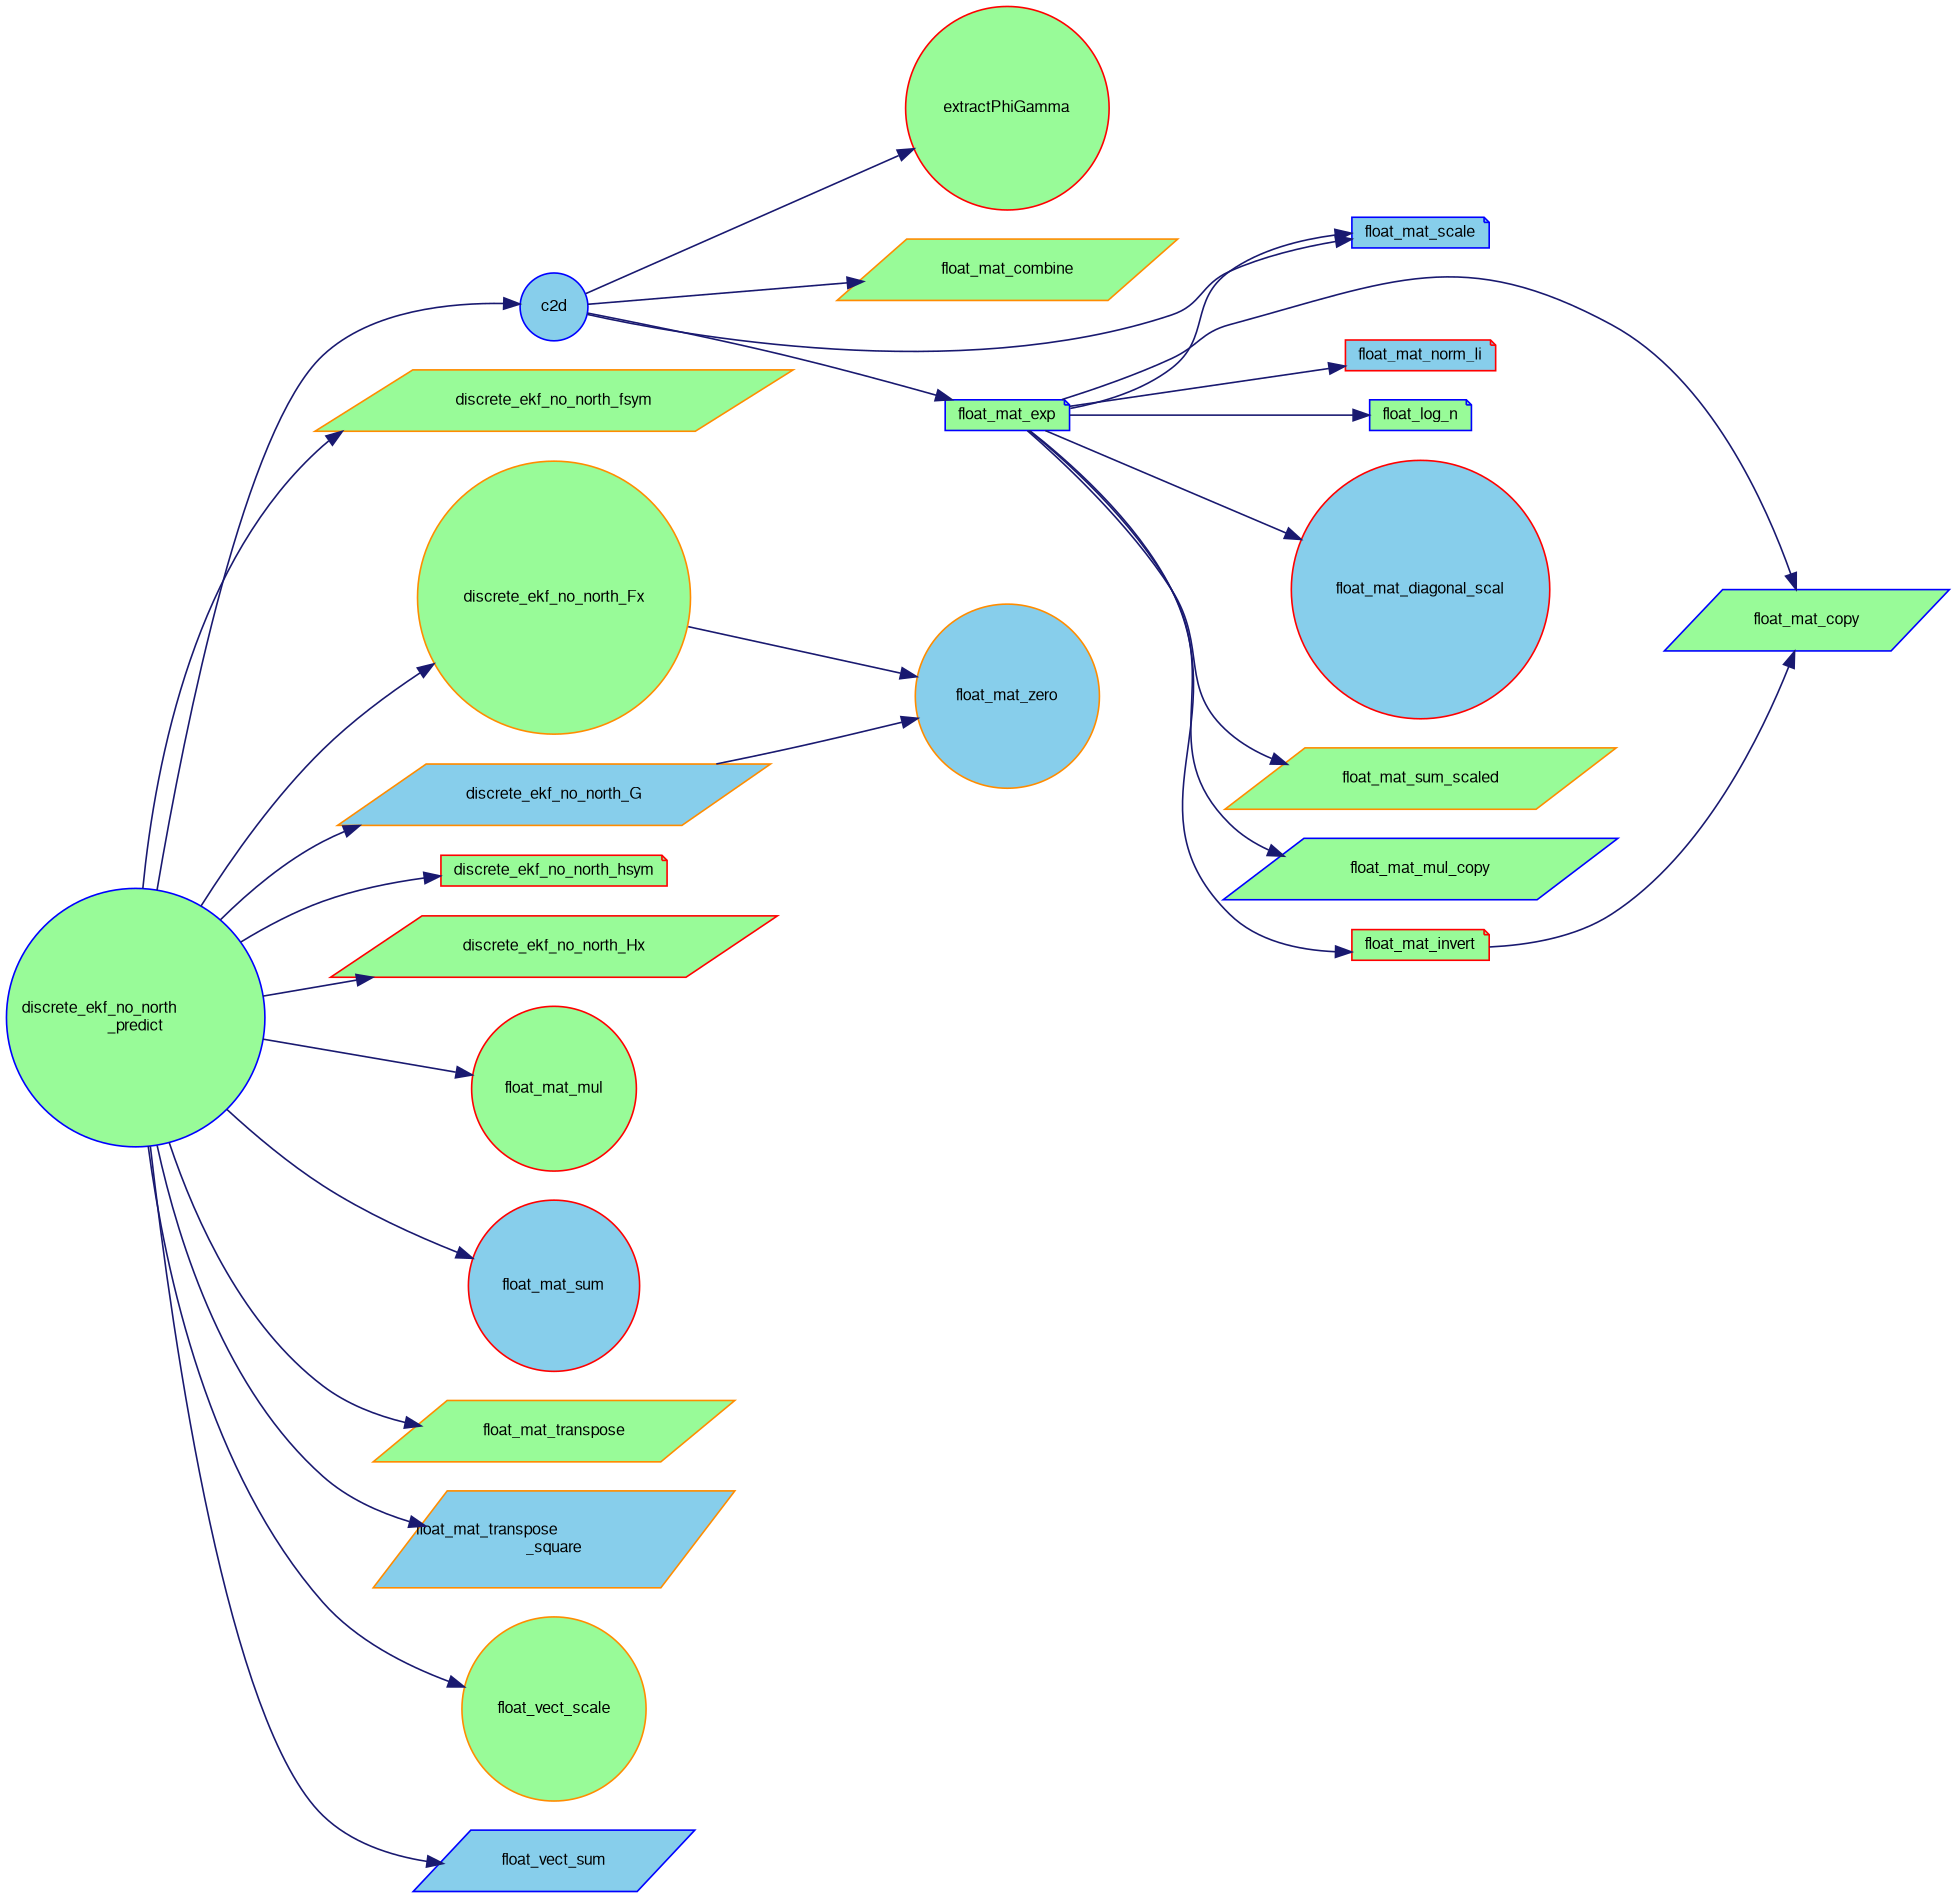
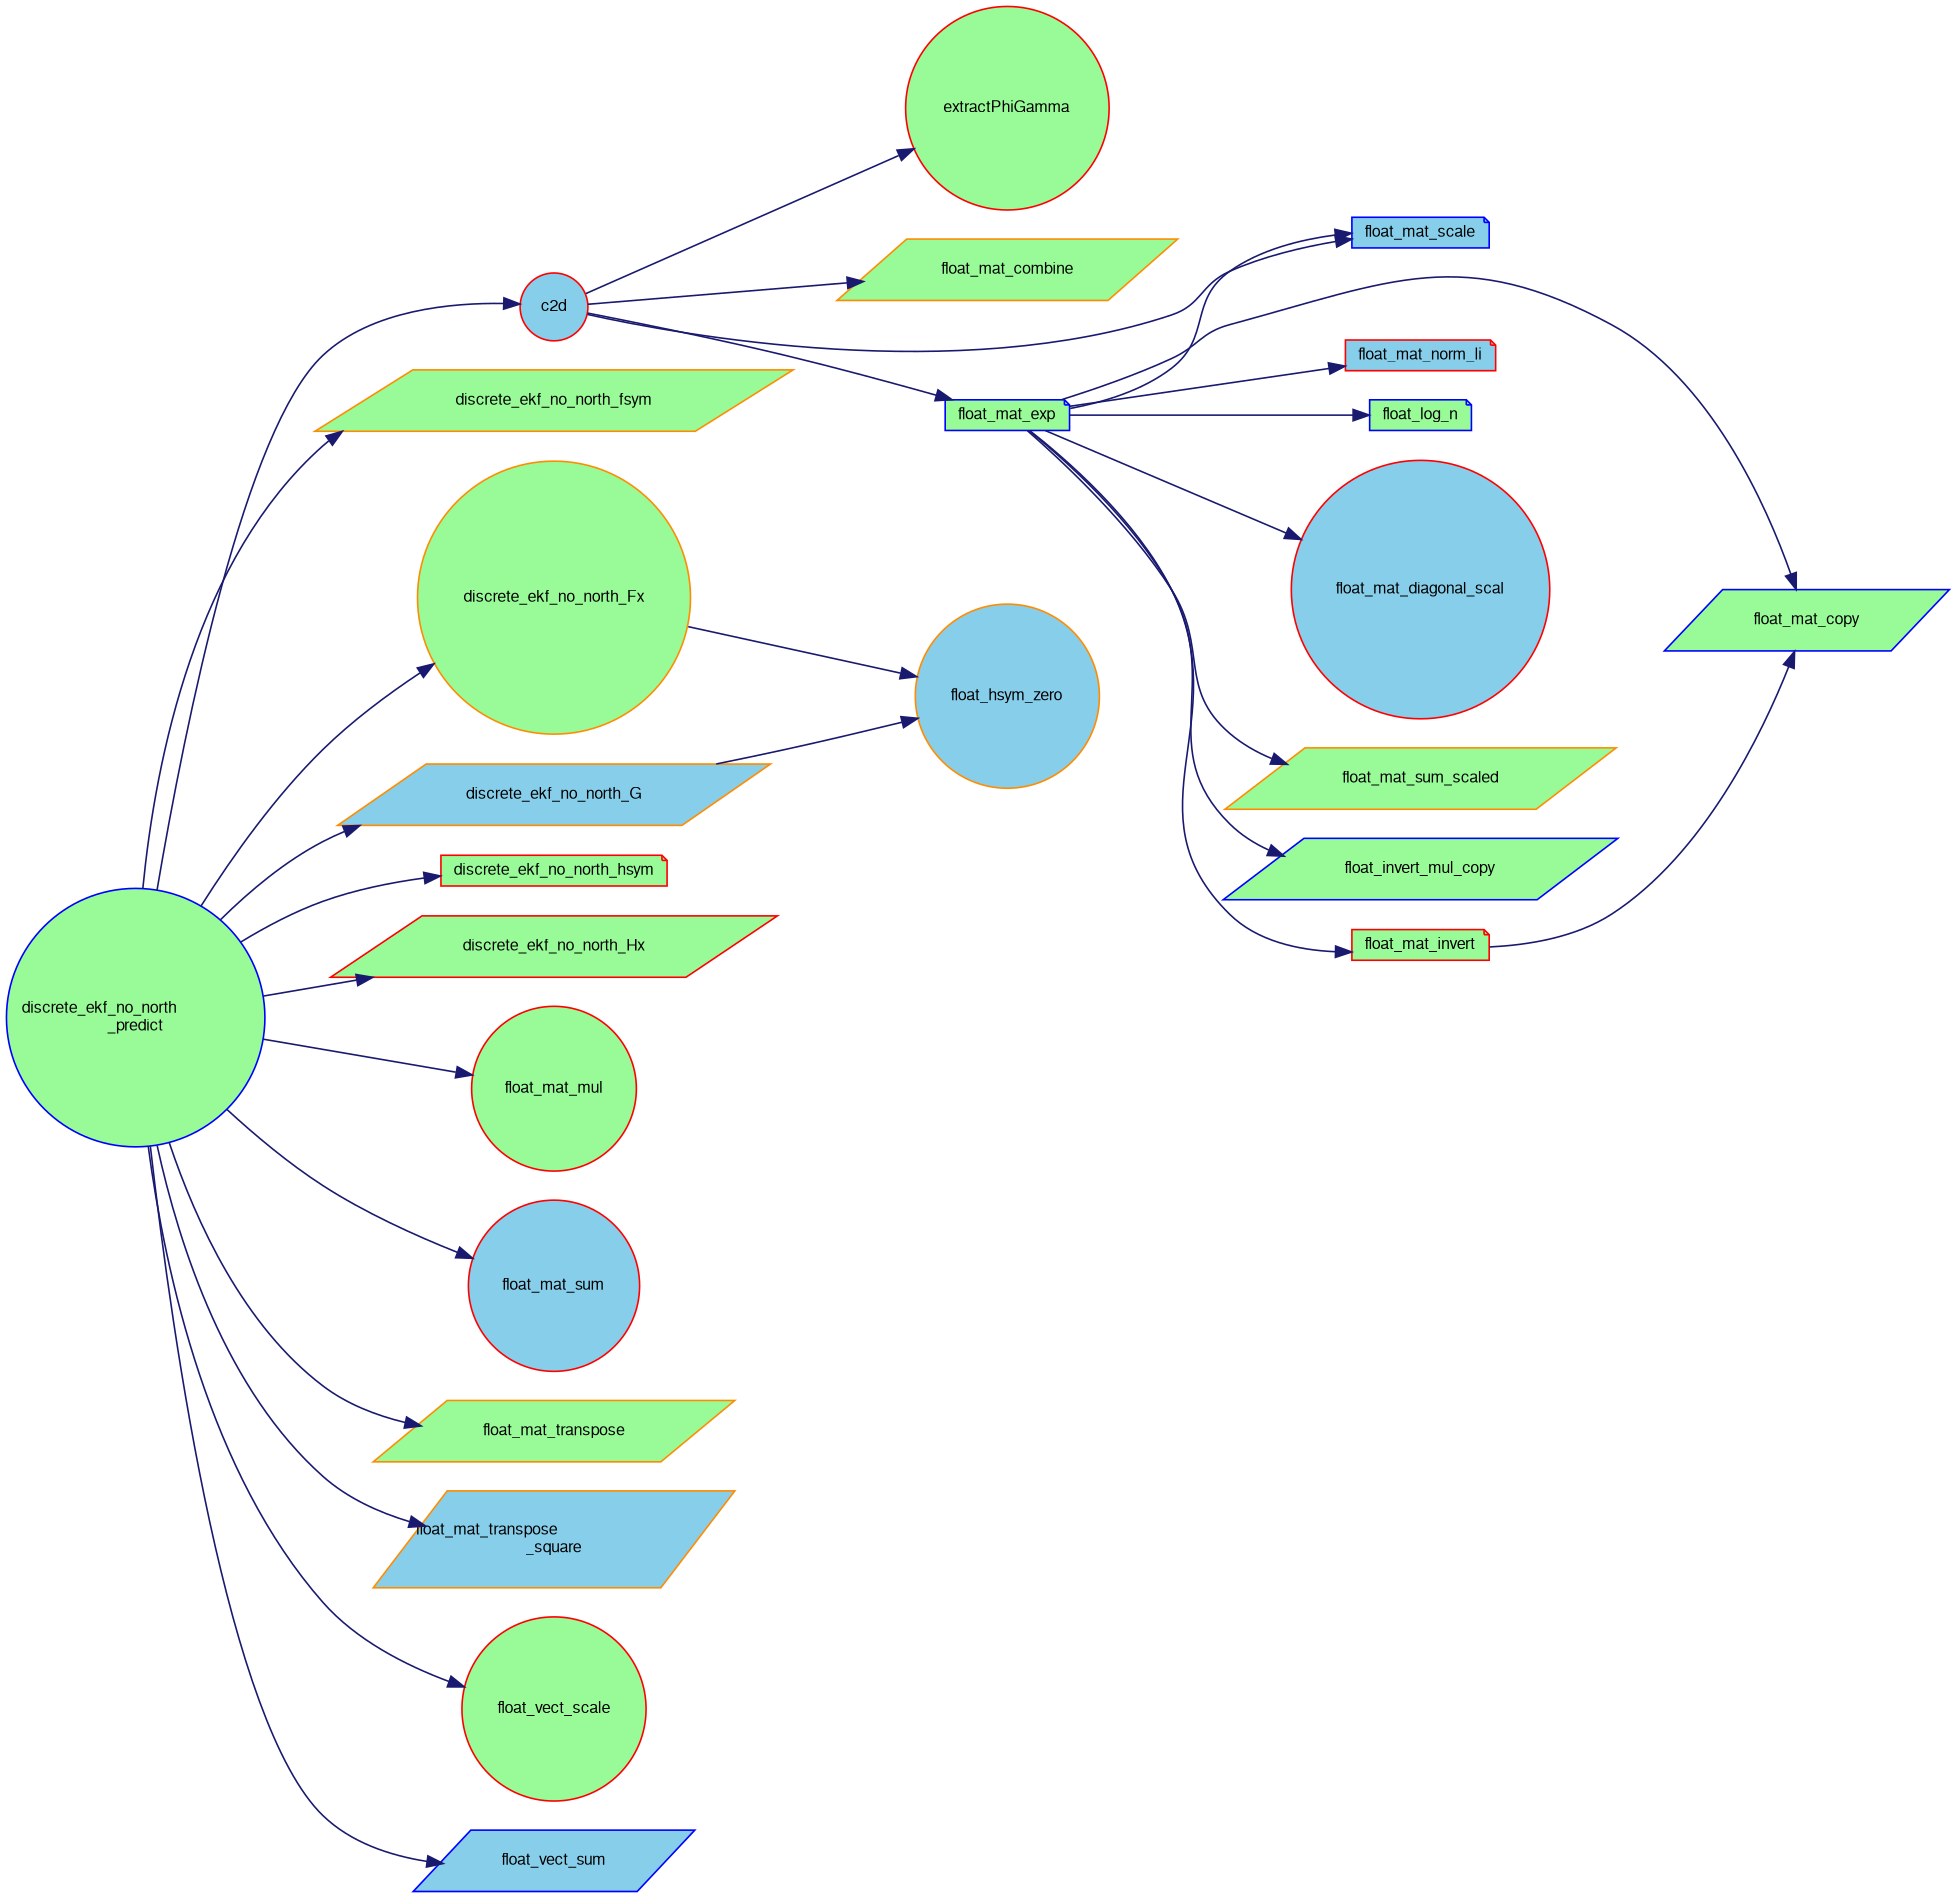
(554, 307) -> (554, 307)
(1007, 696) -> (1007, 696)
(1421, 869) -> (1421, 869)
(554, 1709) -> (554, 1709)
